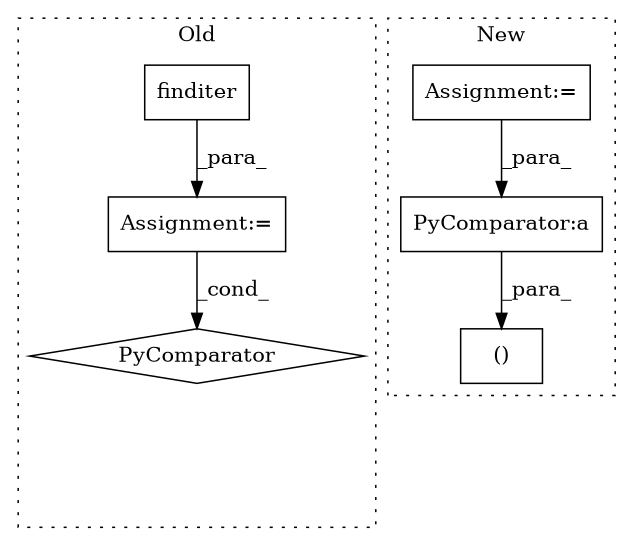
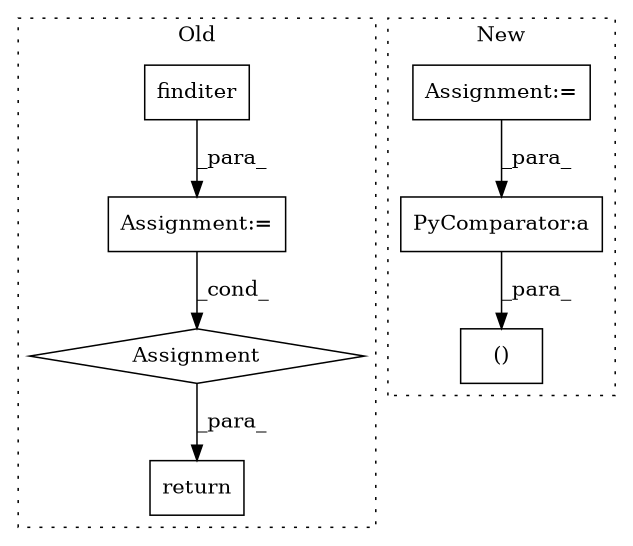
(197, 356) -> (197, 356)
none -> (197, 488)
